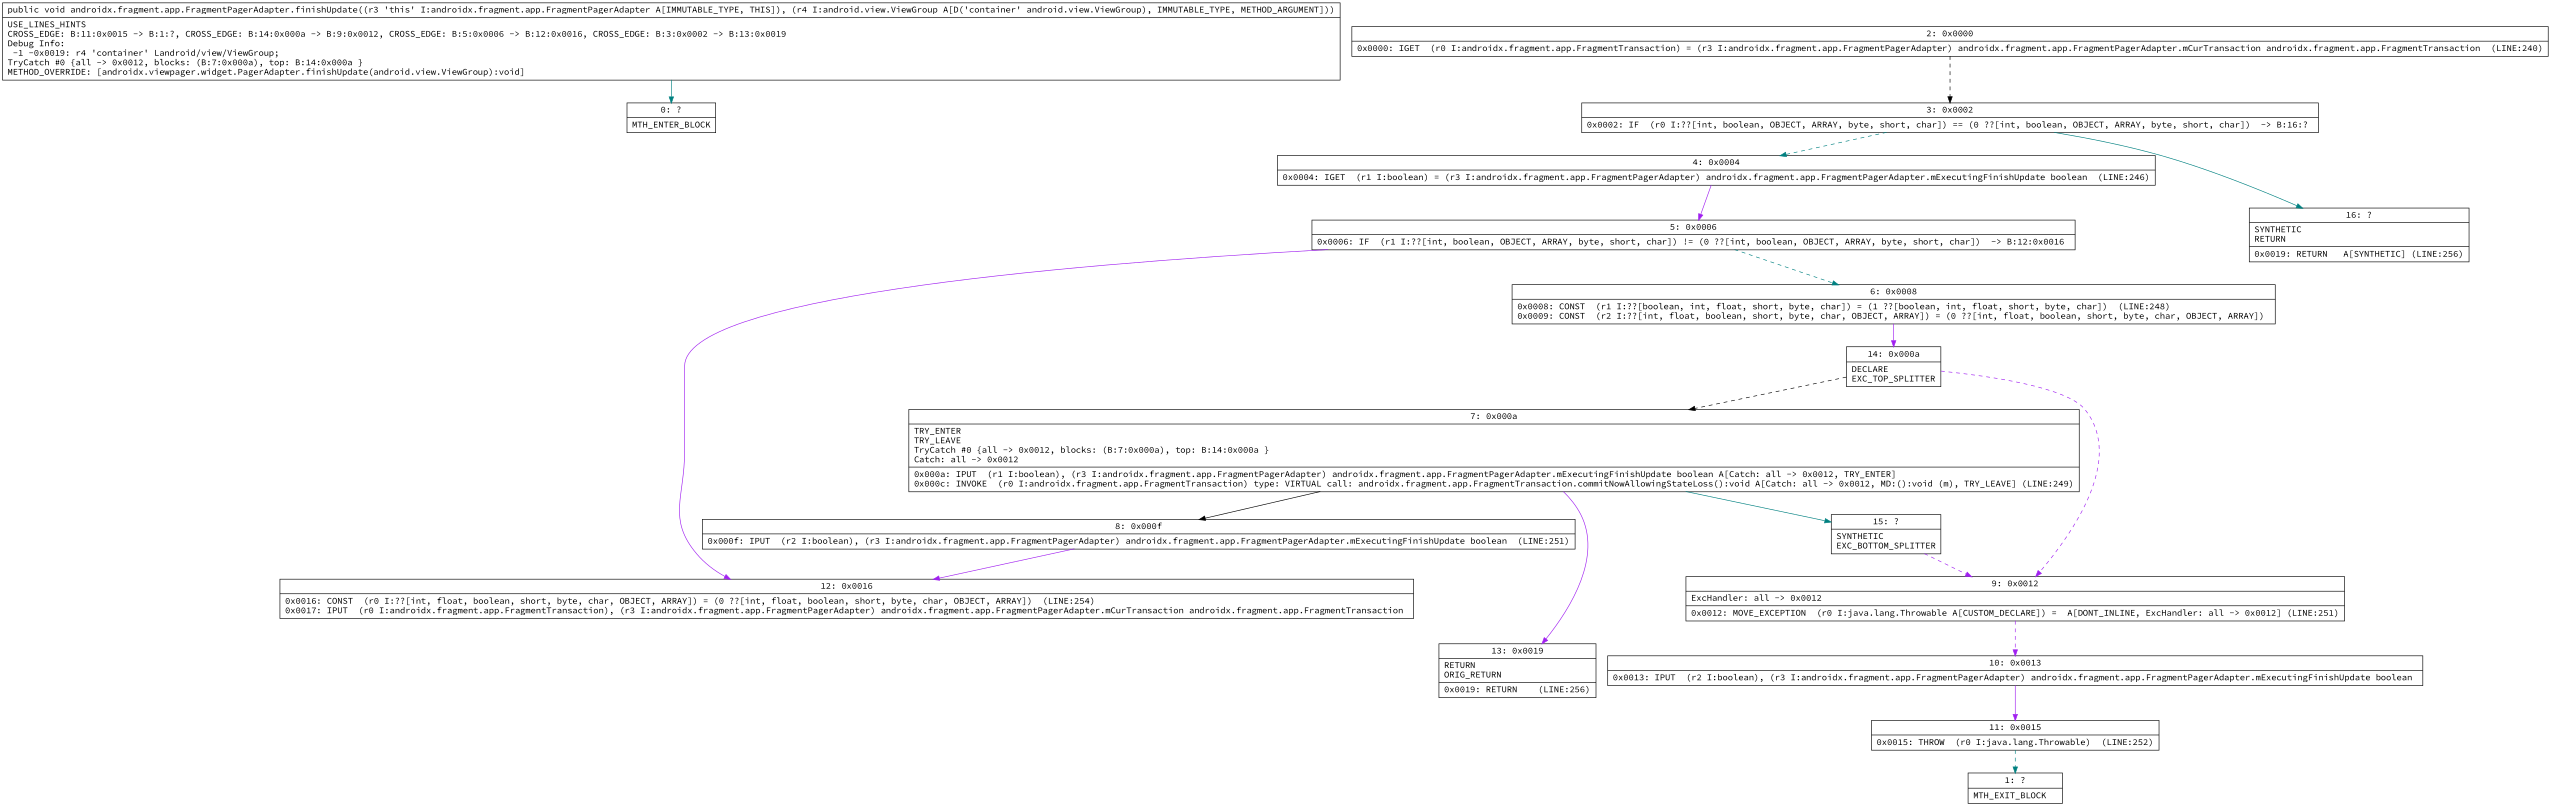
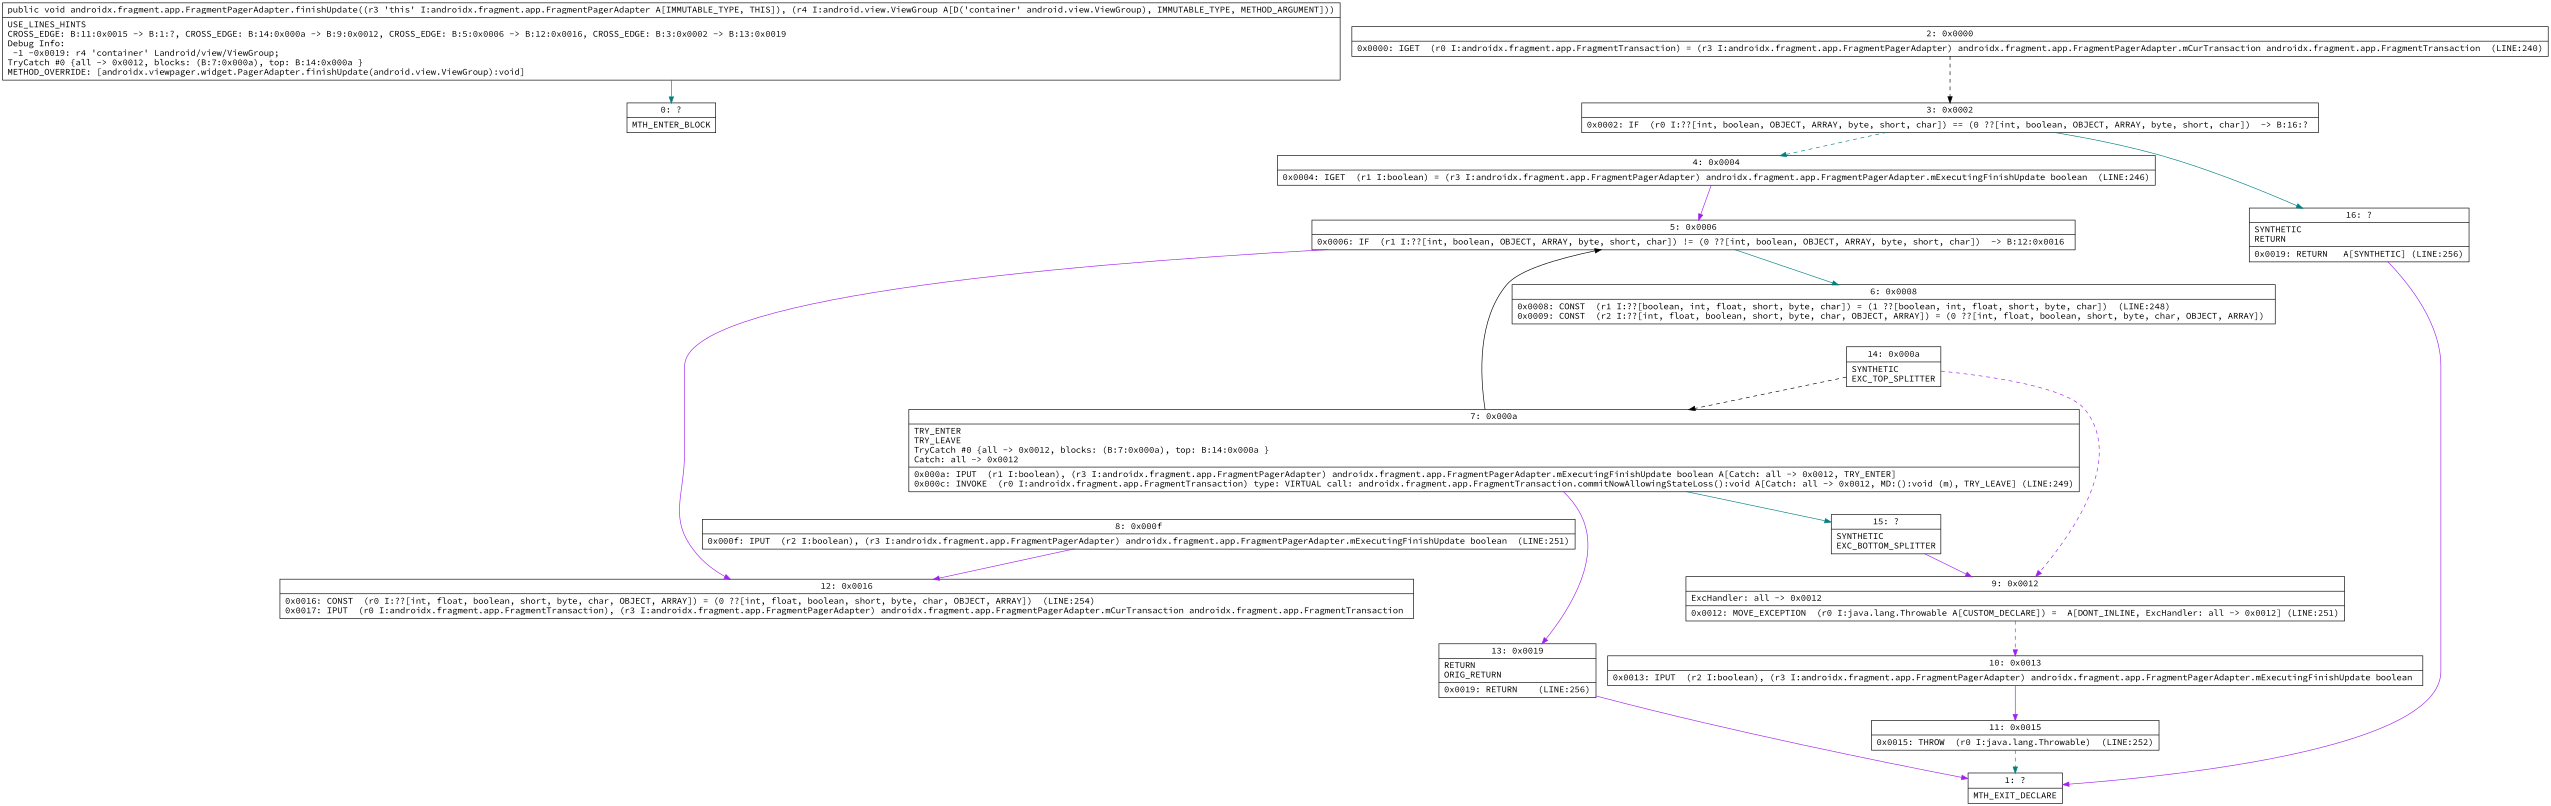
(1784, 266) -> (1784, 266)
(1894, 332) -> none
(1870, 369) -> (1875, 369)
(1263, 505) -> (1497, 299)
(1945, 564) -> (1945, 564)
none -> (2441, 661)
none -> (1778, 740)
(2010, 795) -> (2015, 795)
